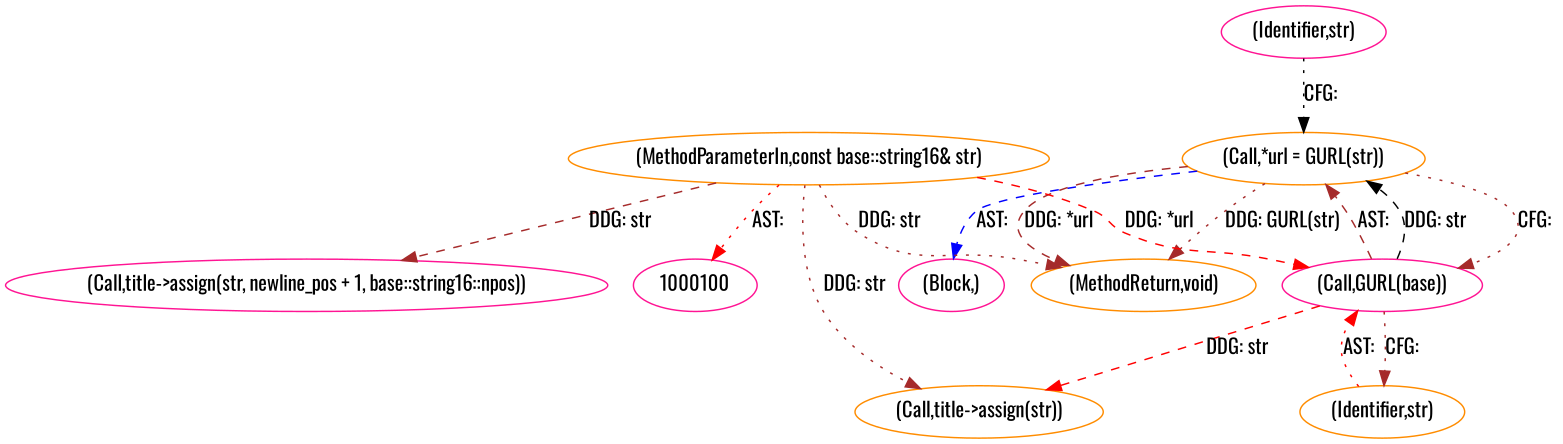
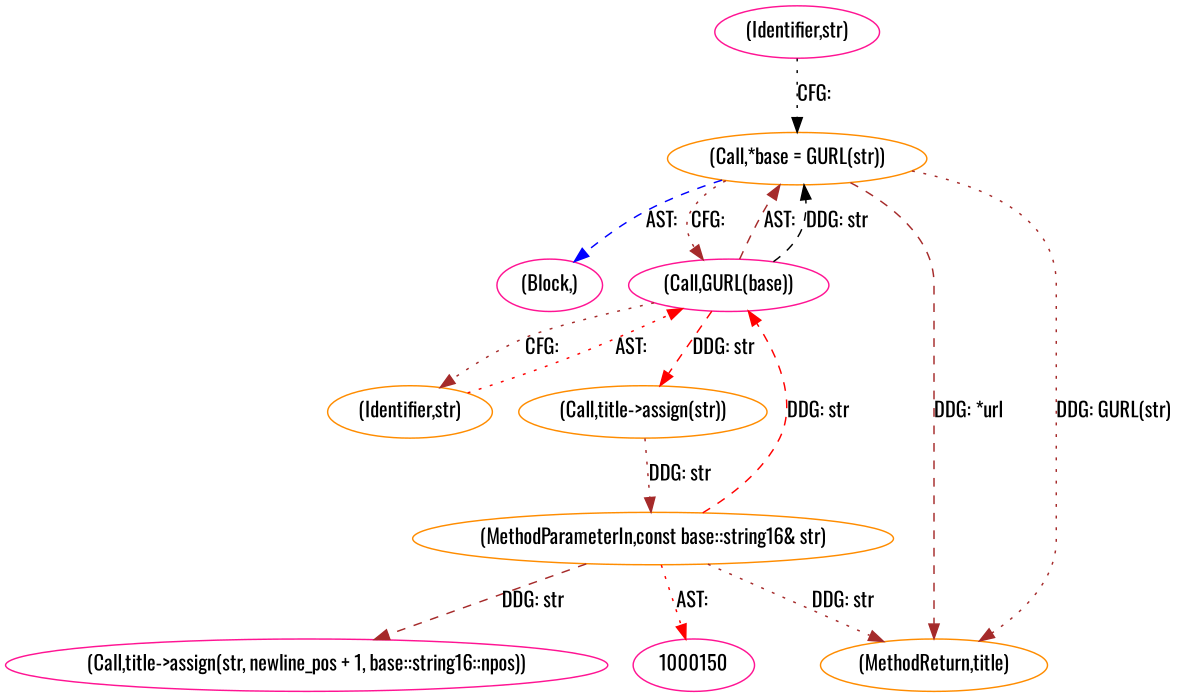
(1304, 159) -> (797, 159)
(1160, 222) -> (818, 412)
(695, 285) -> (694, 665)
(1144, 285) -> (934, 665)
(819, 303) -> (647, 468)
